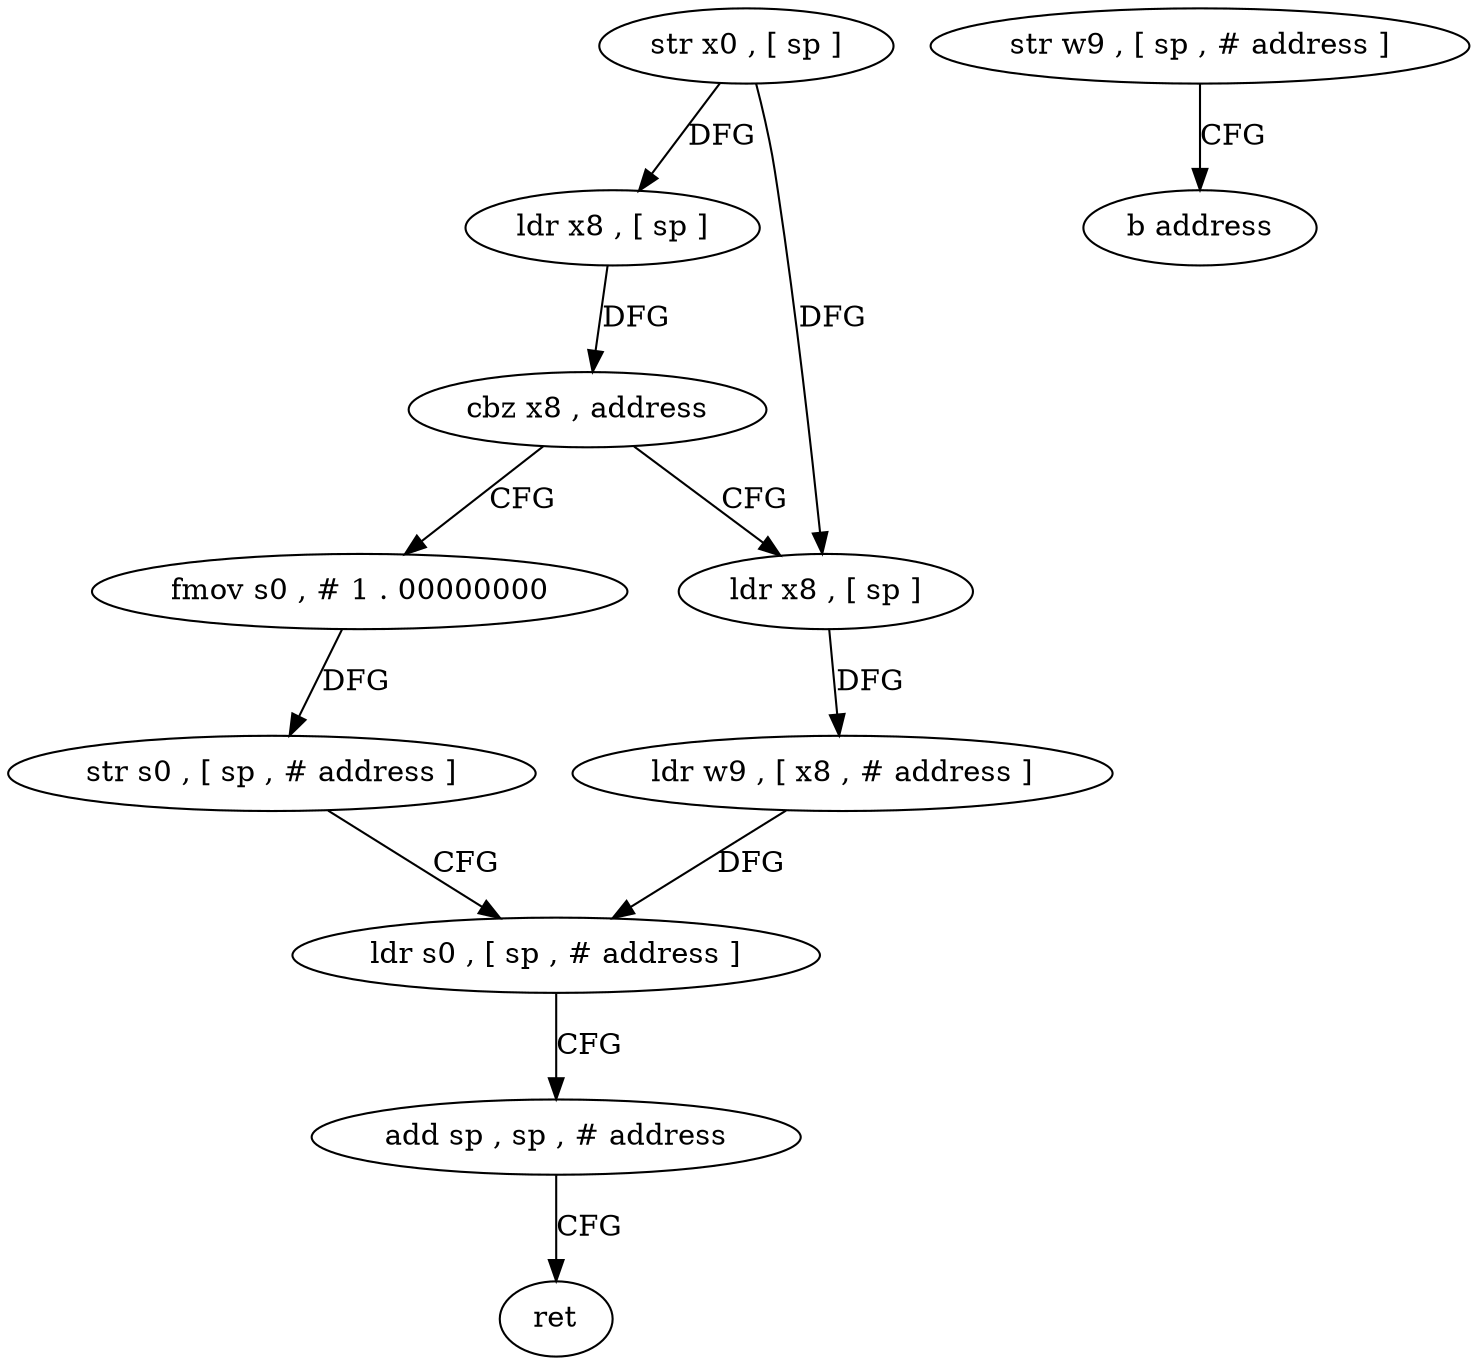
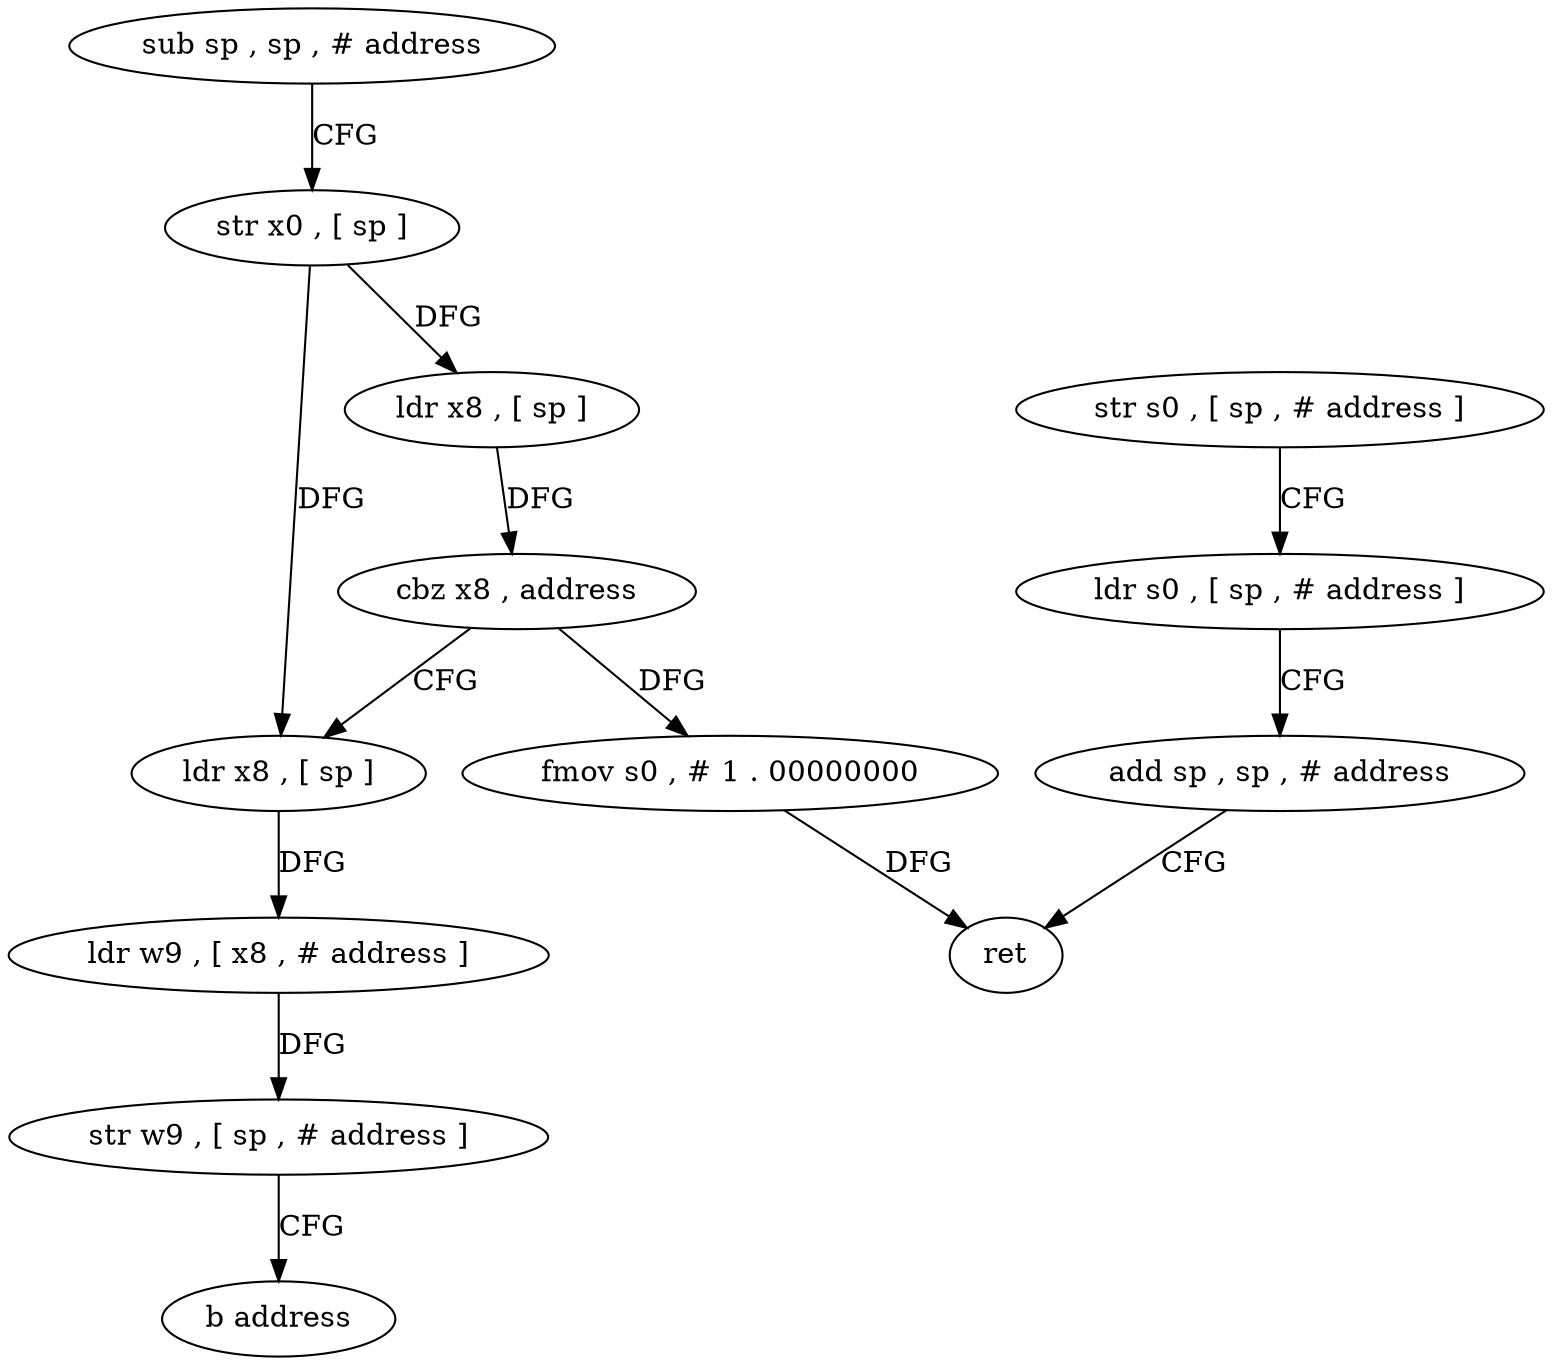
none -> (312, 46)
(523, 501) -> (673, 682)
(321, 673) -> (867, 863)
(708, 859) -> (279, 1036)
